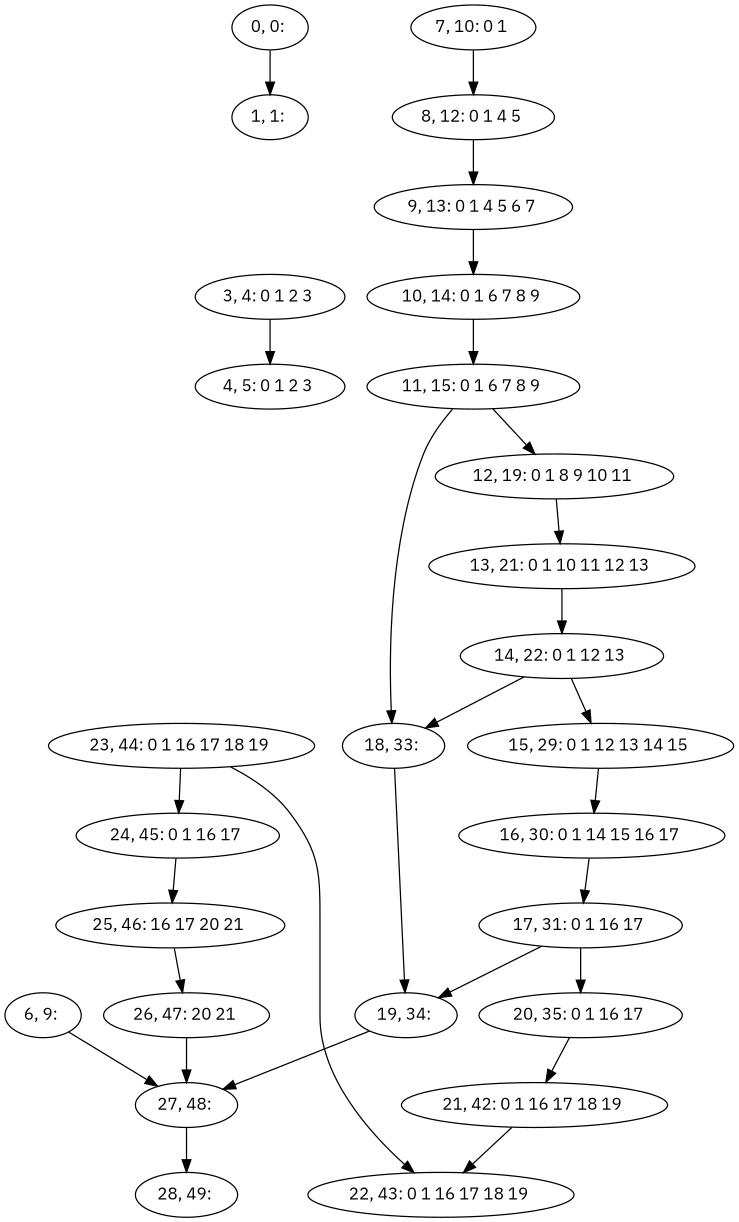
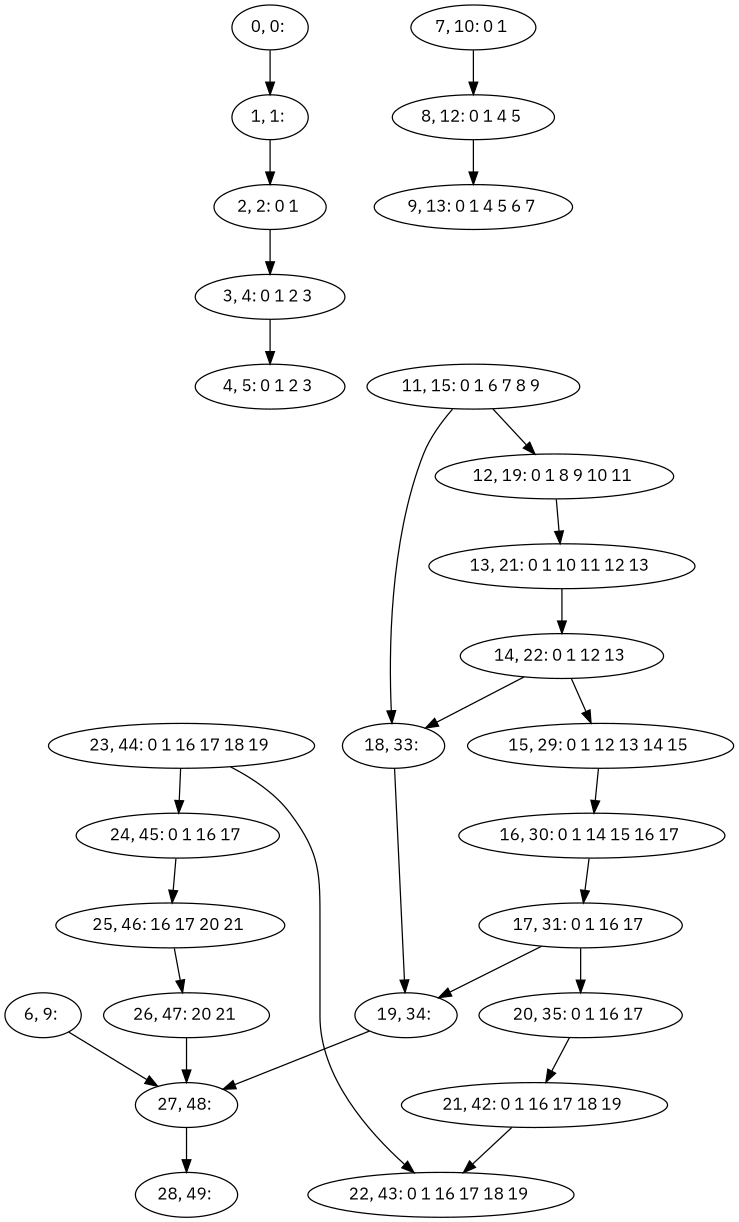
none -> (270, 207)
(473, 297) -> none
